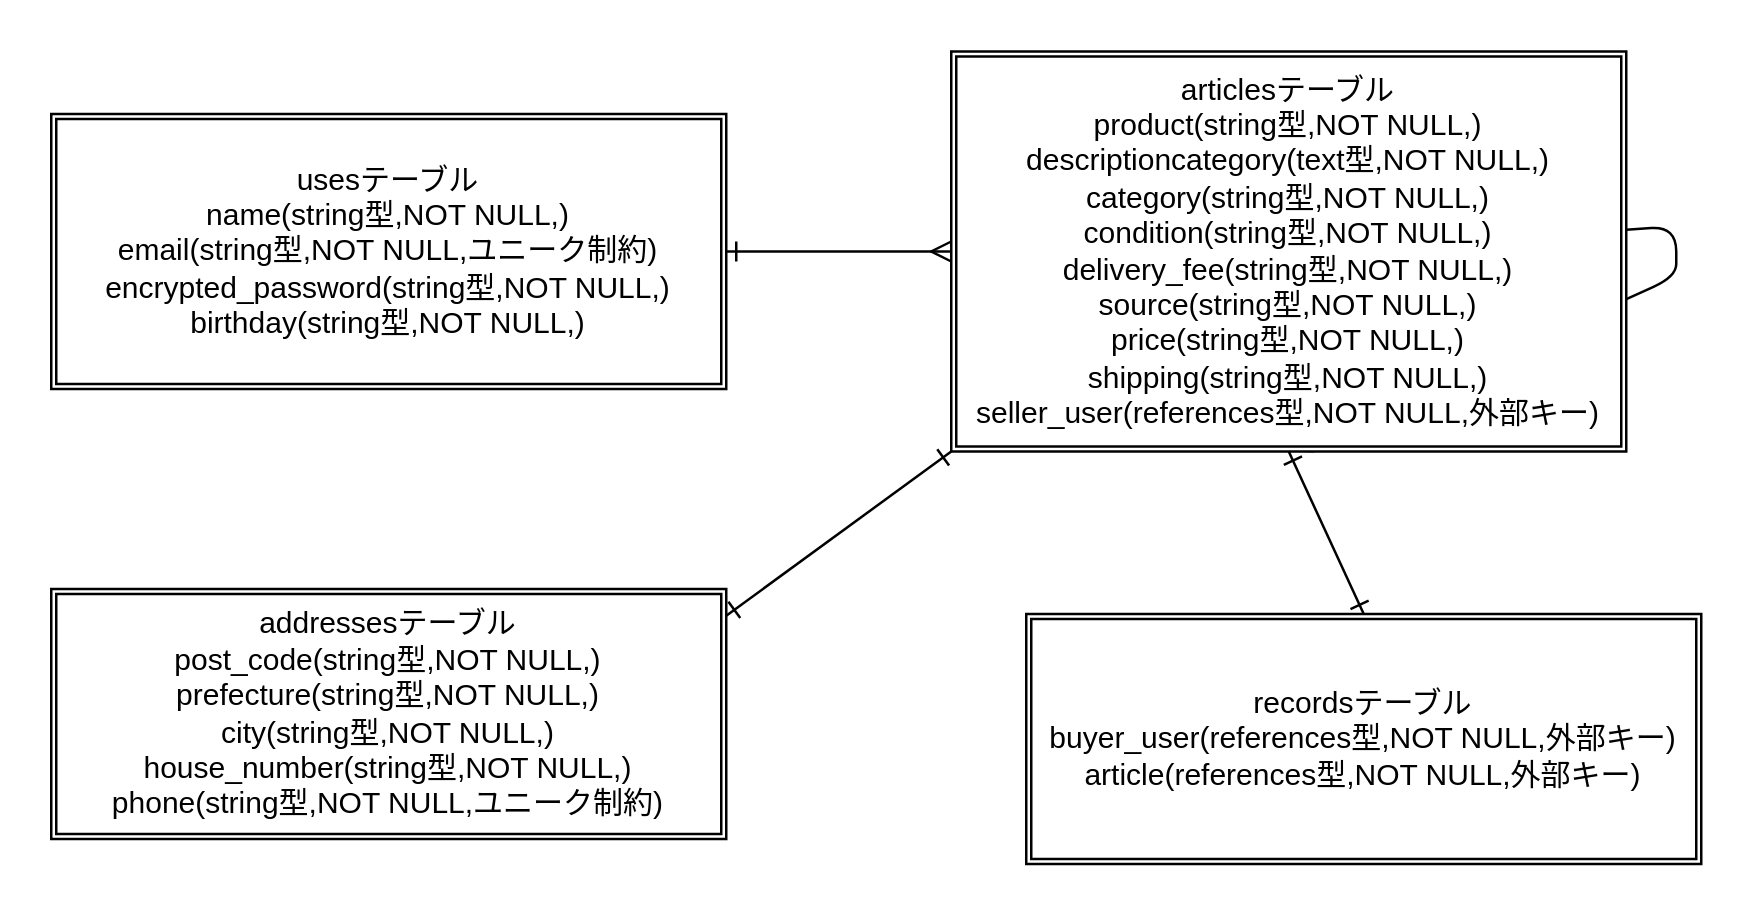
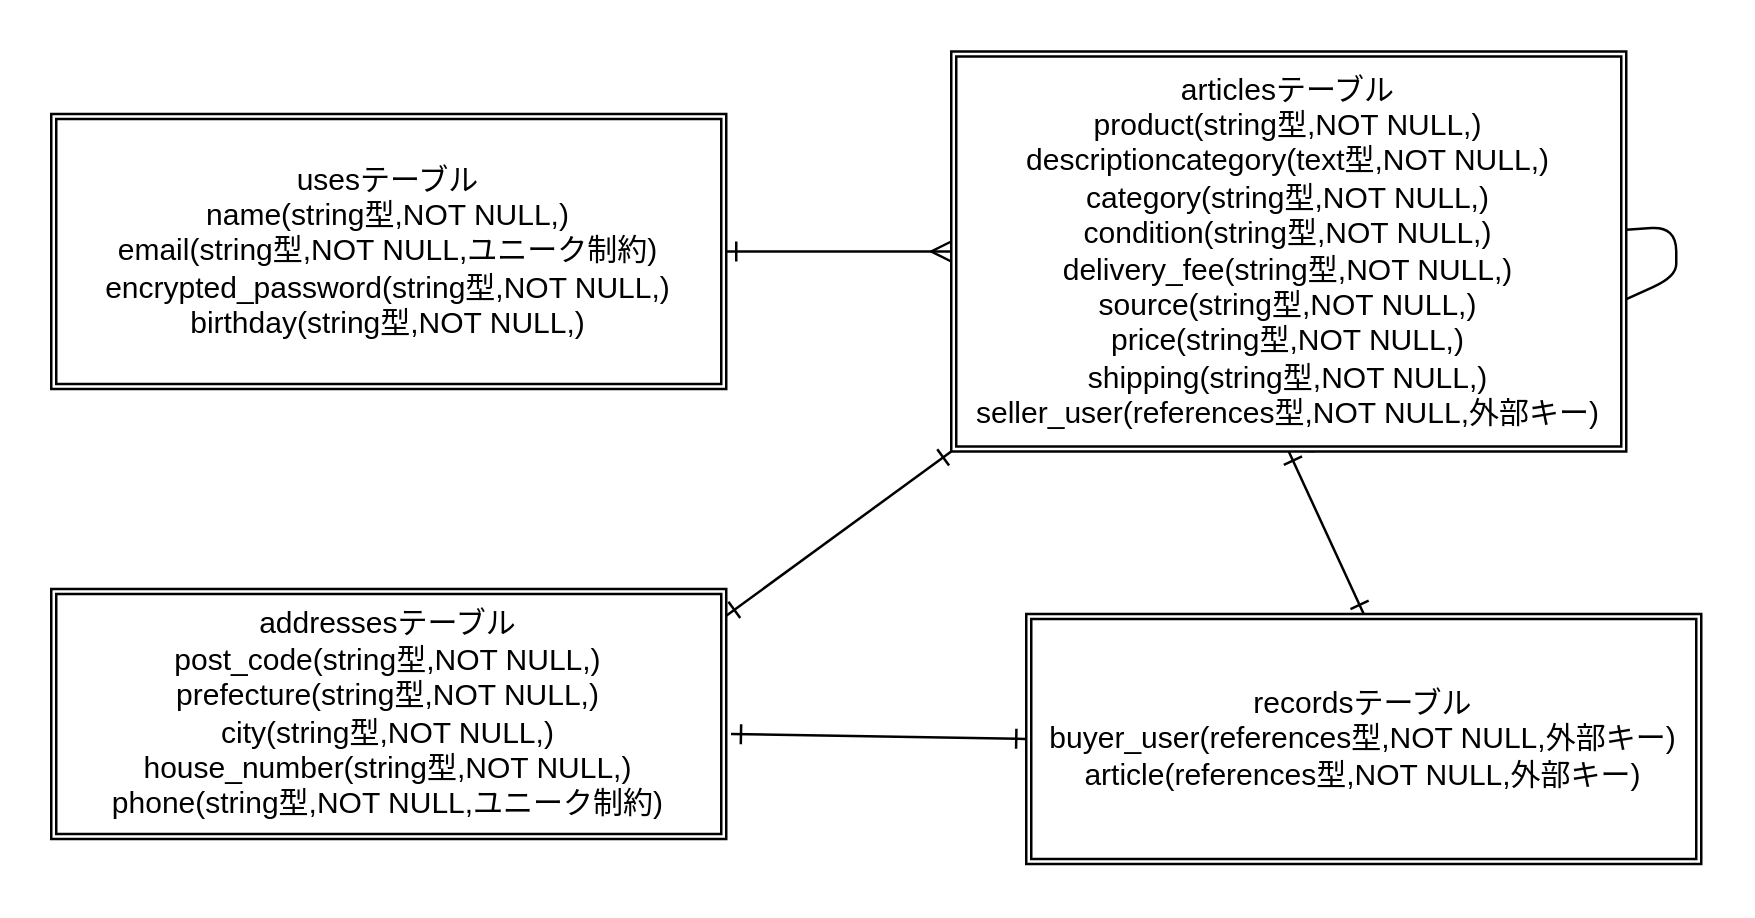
none -> (878, 736)
